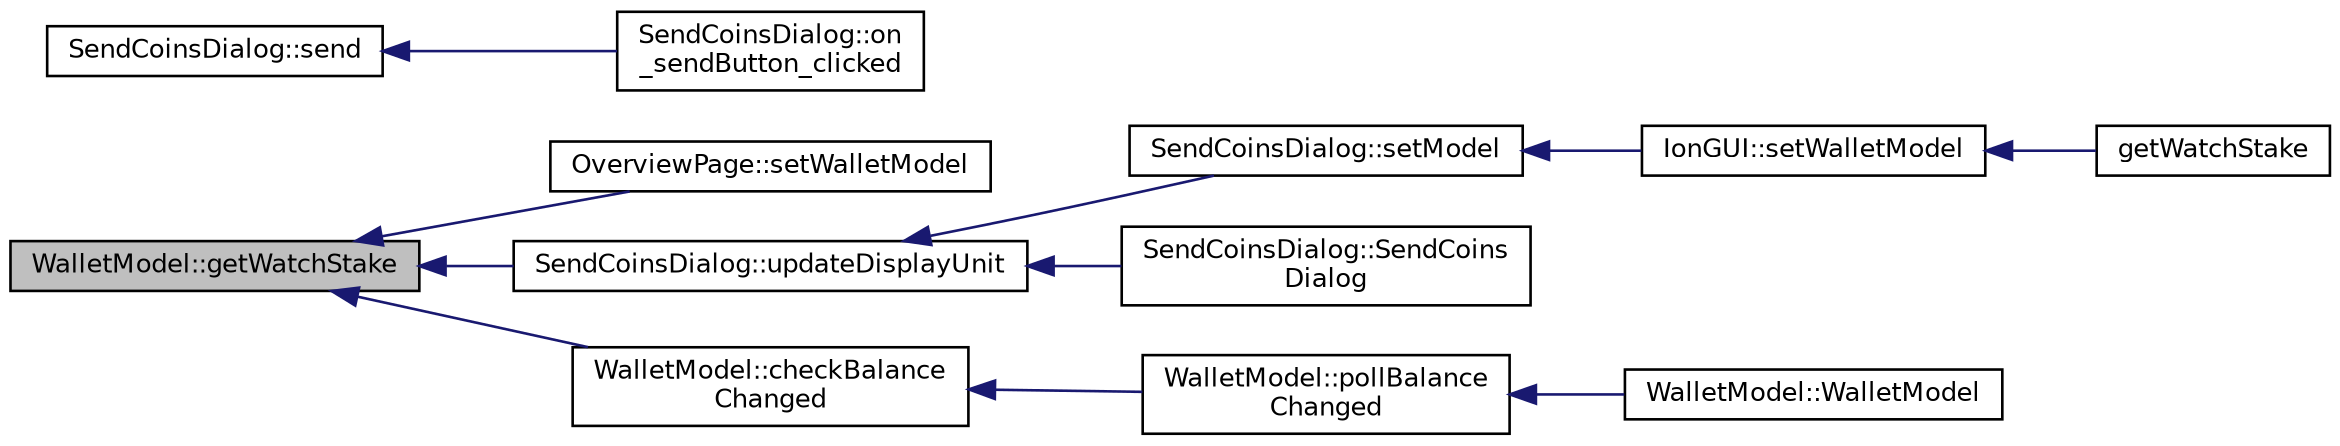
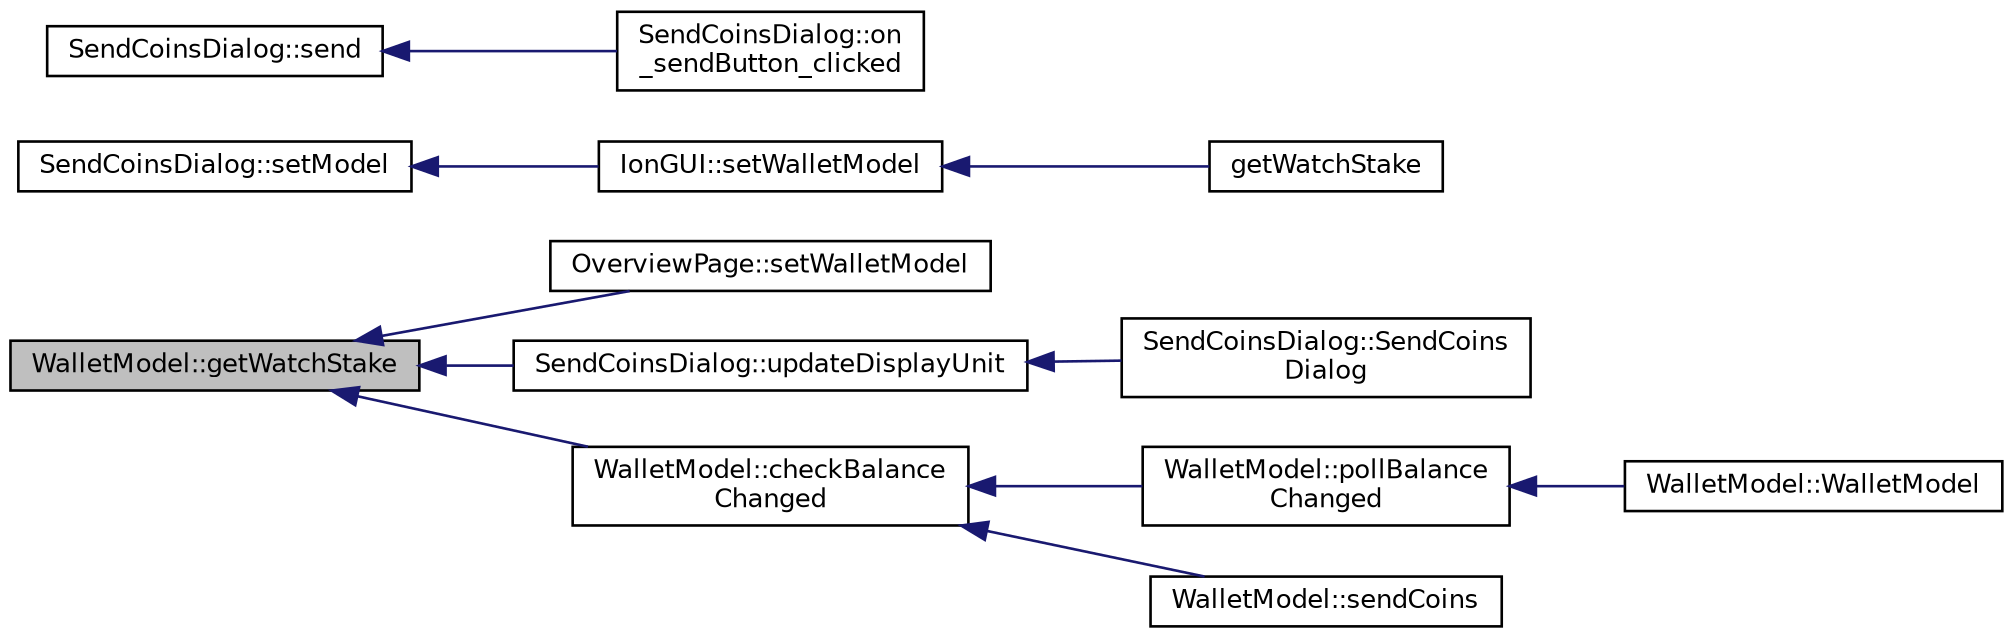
(1072, 207) -> none
none -> (1326, 601)
